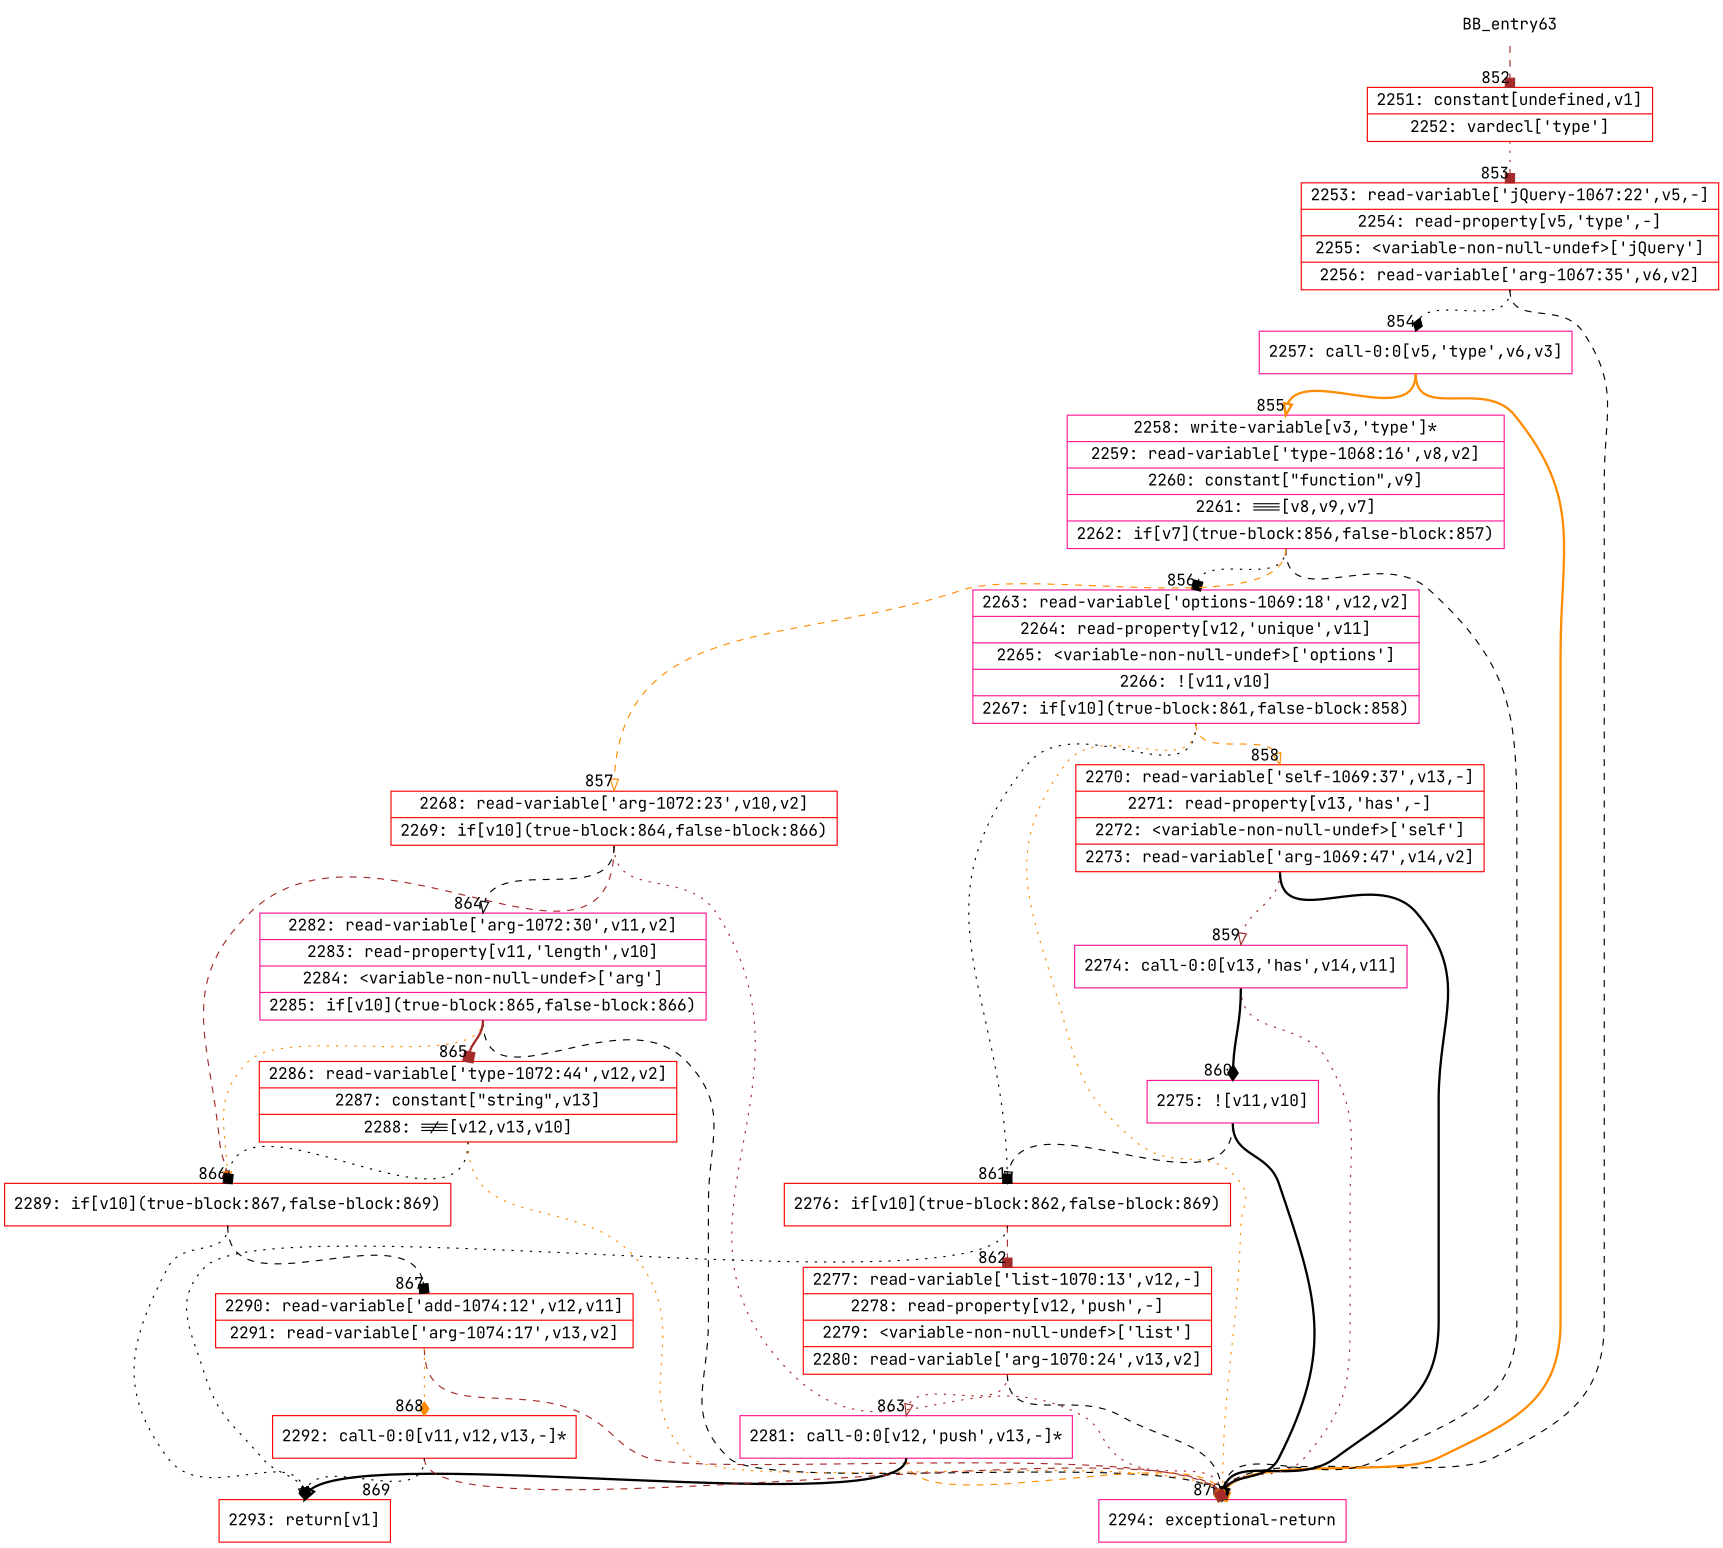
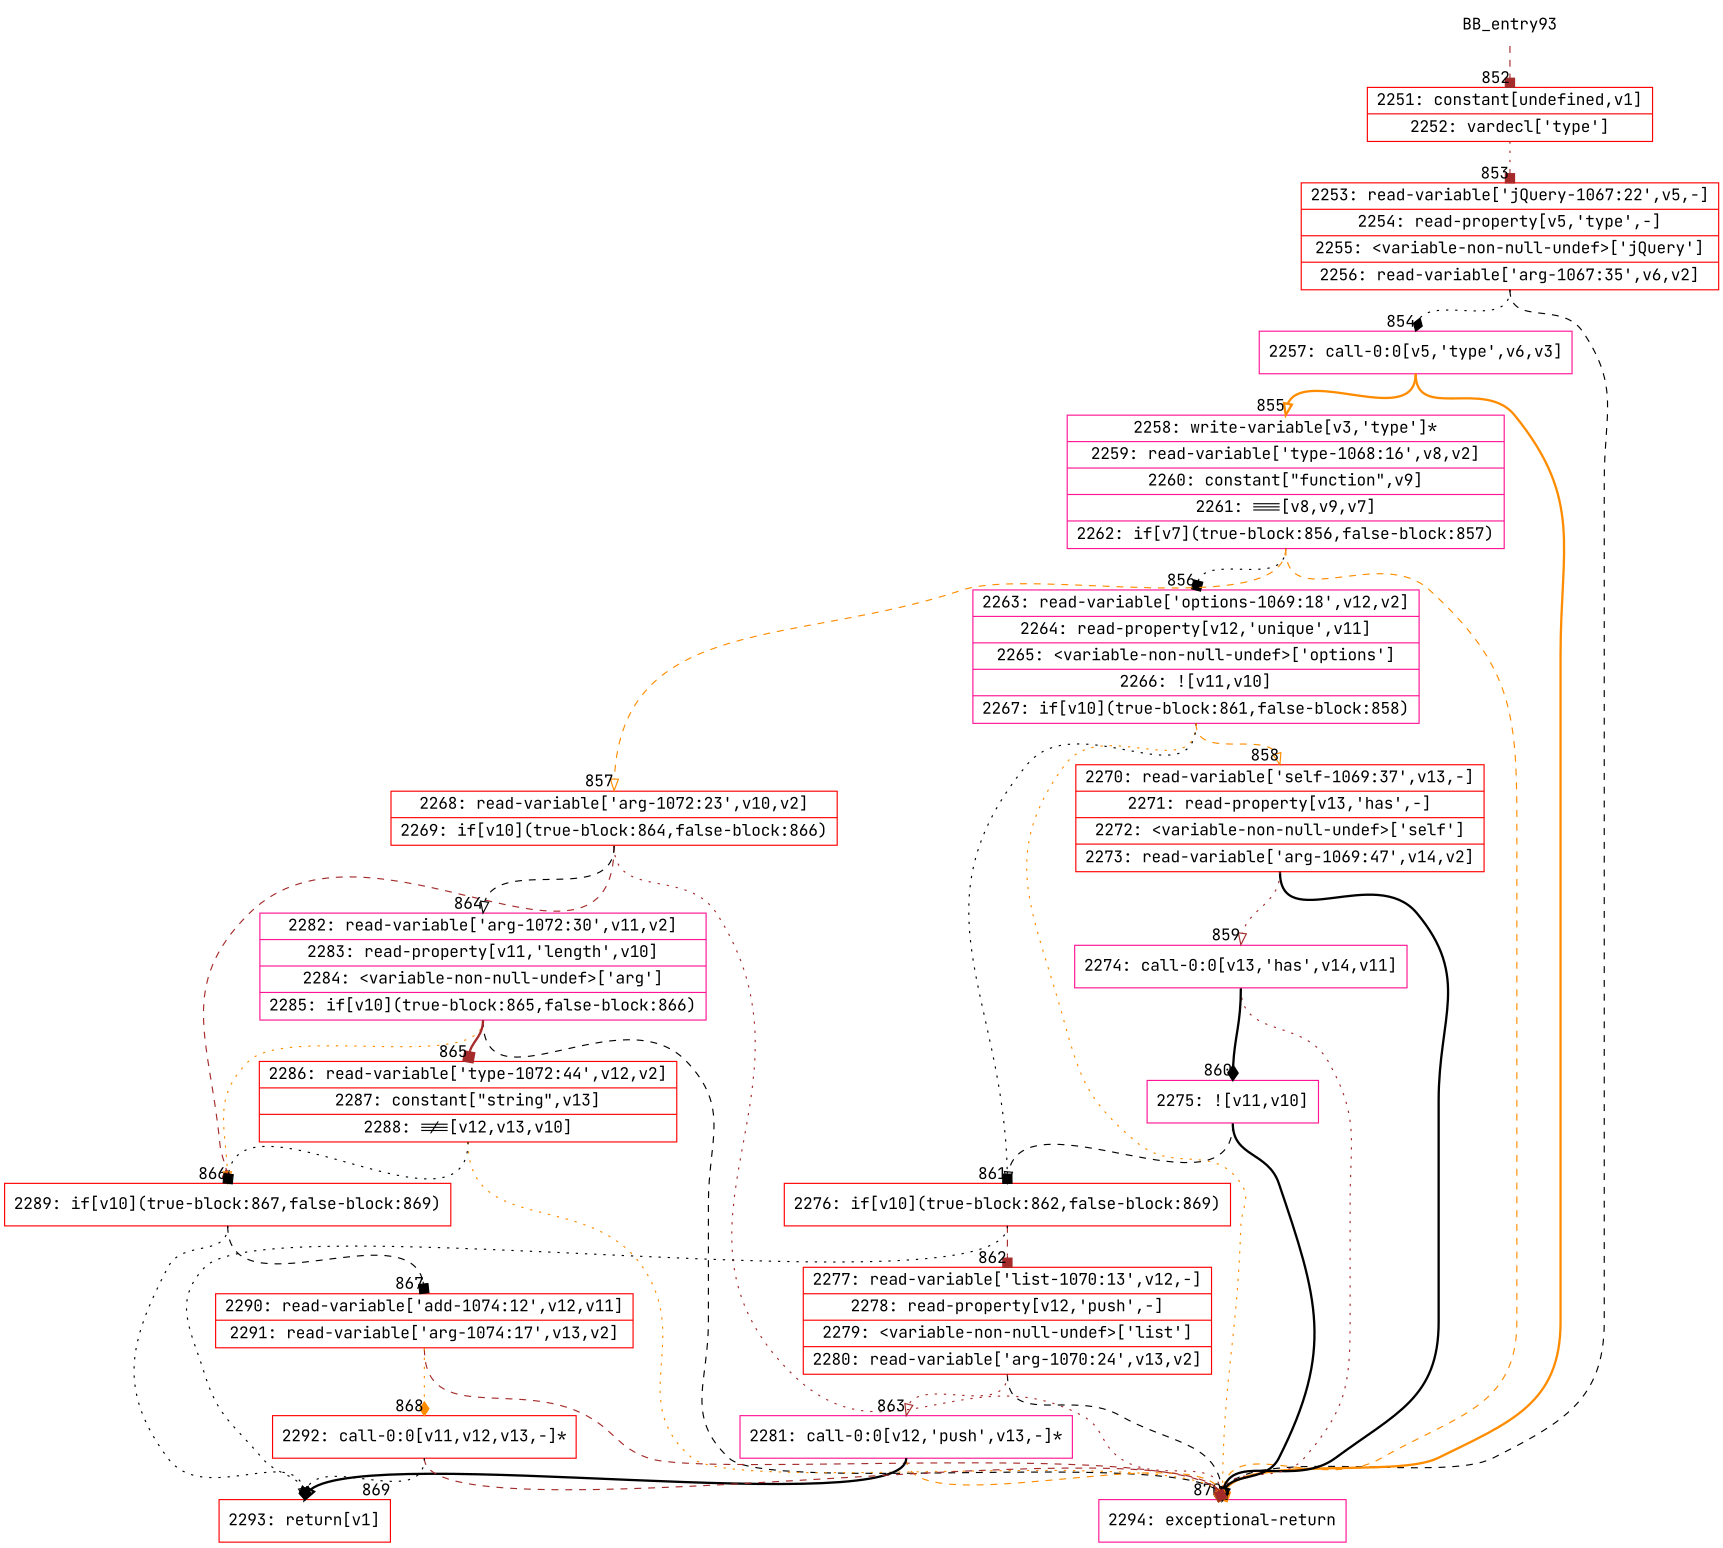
(1510, 25) -> (1510, 25)
(1517, 1047) -> (1517, 1047)
